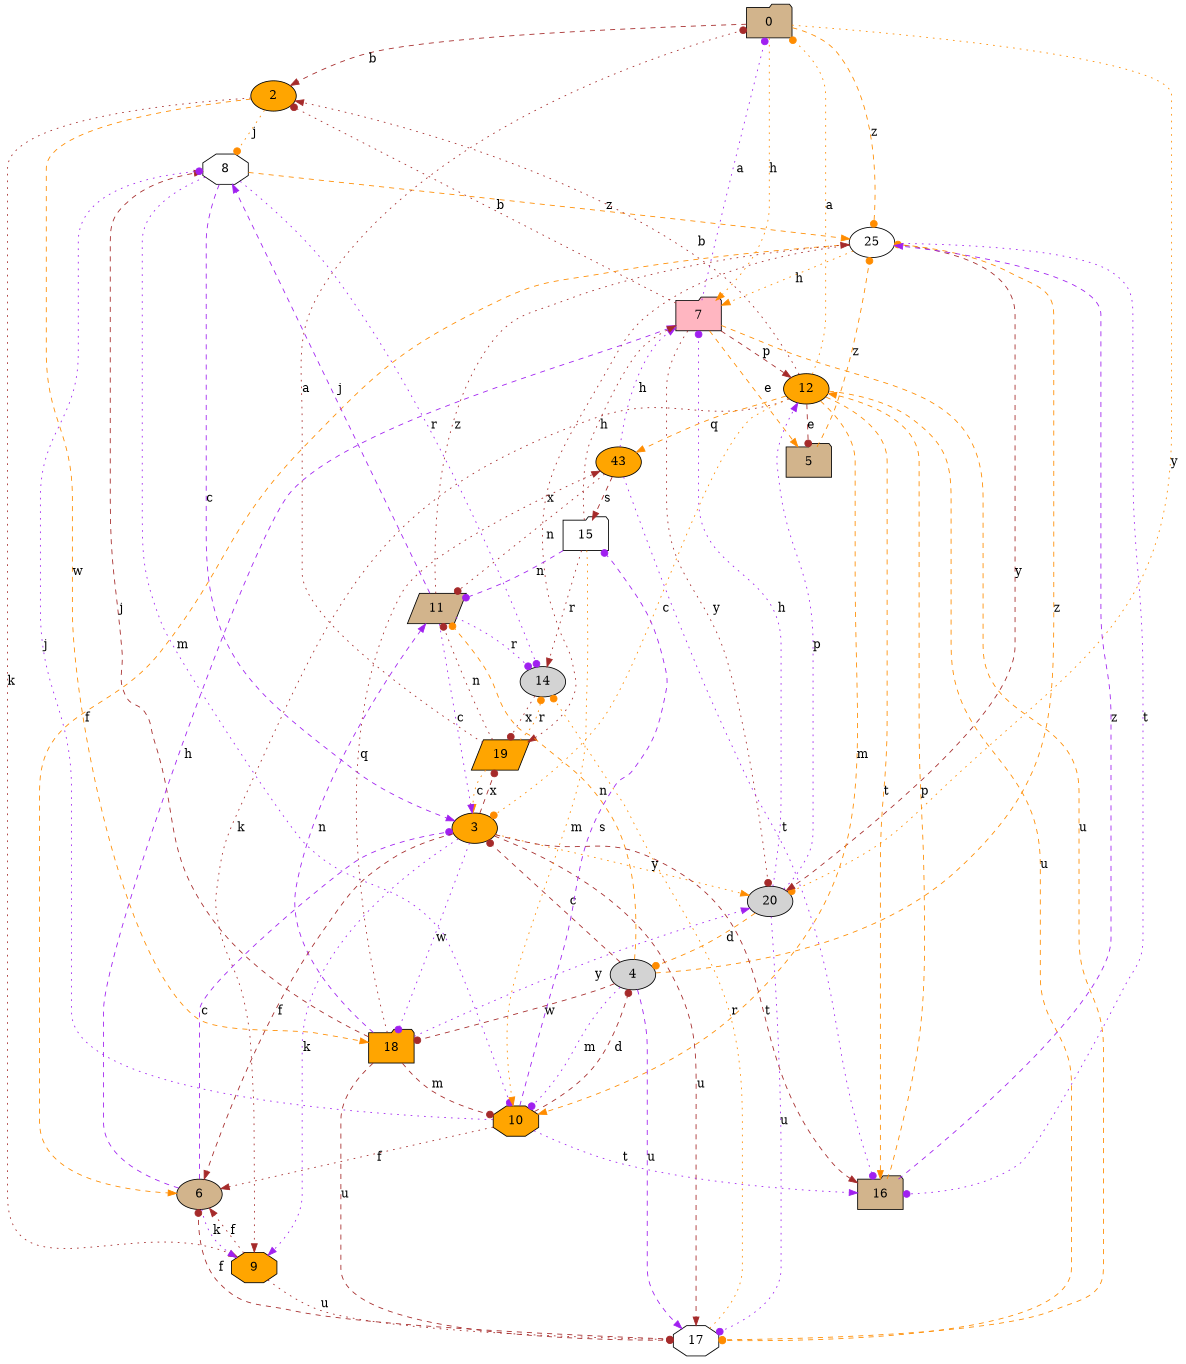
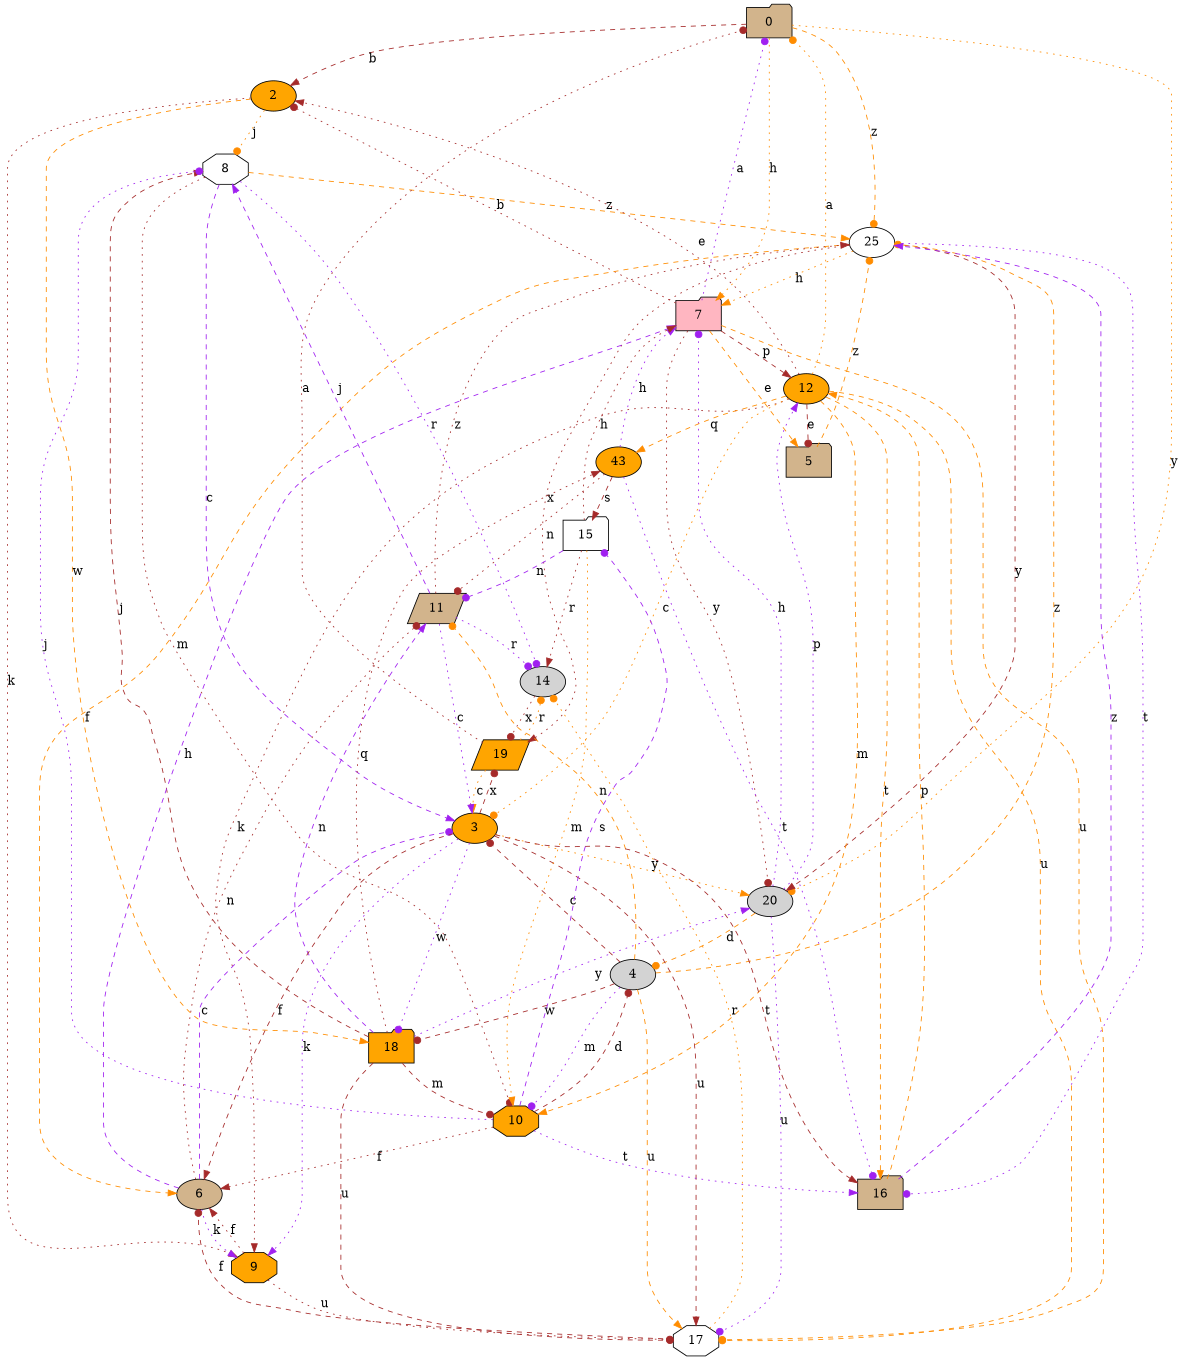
(702, 242) -> (702, 242)
(193, 679) -> (193, 679)
(467, 686) -> (231, 876)
(647, 1160) -> (647, 1160)
